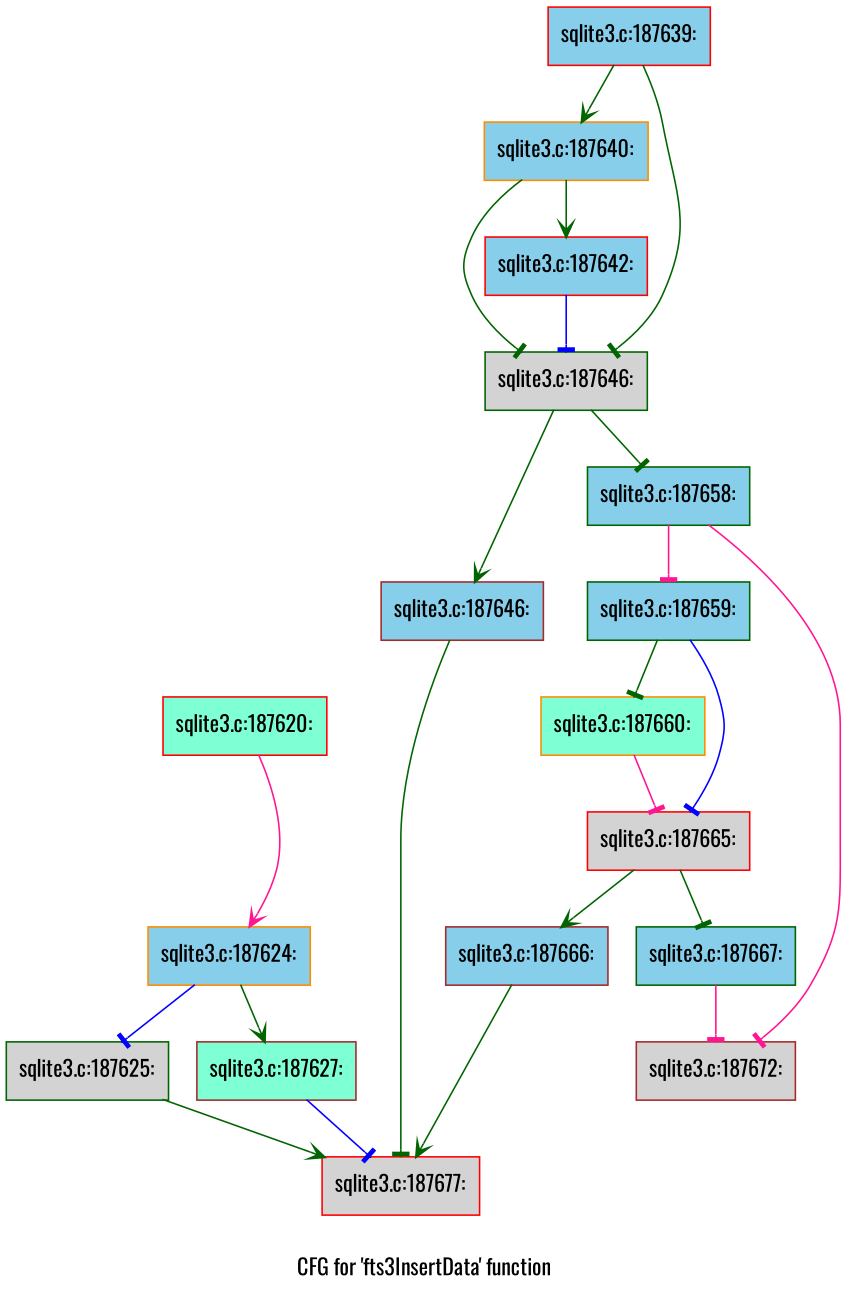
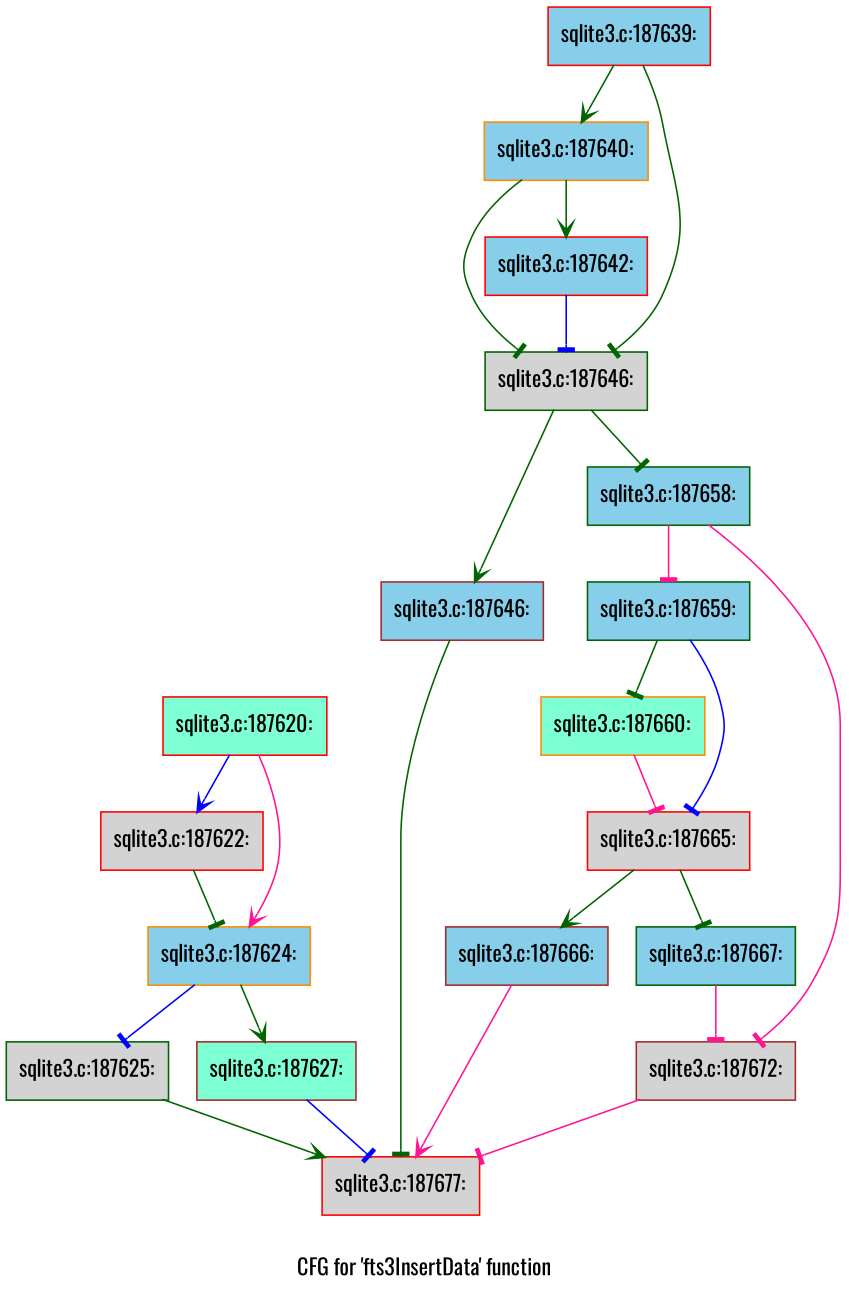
none -> (182, 841)
(468, 1064) -> (468, 1064)
none -> (562, 1127)
